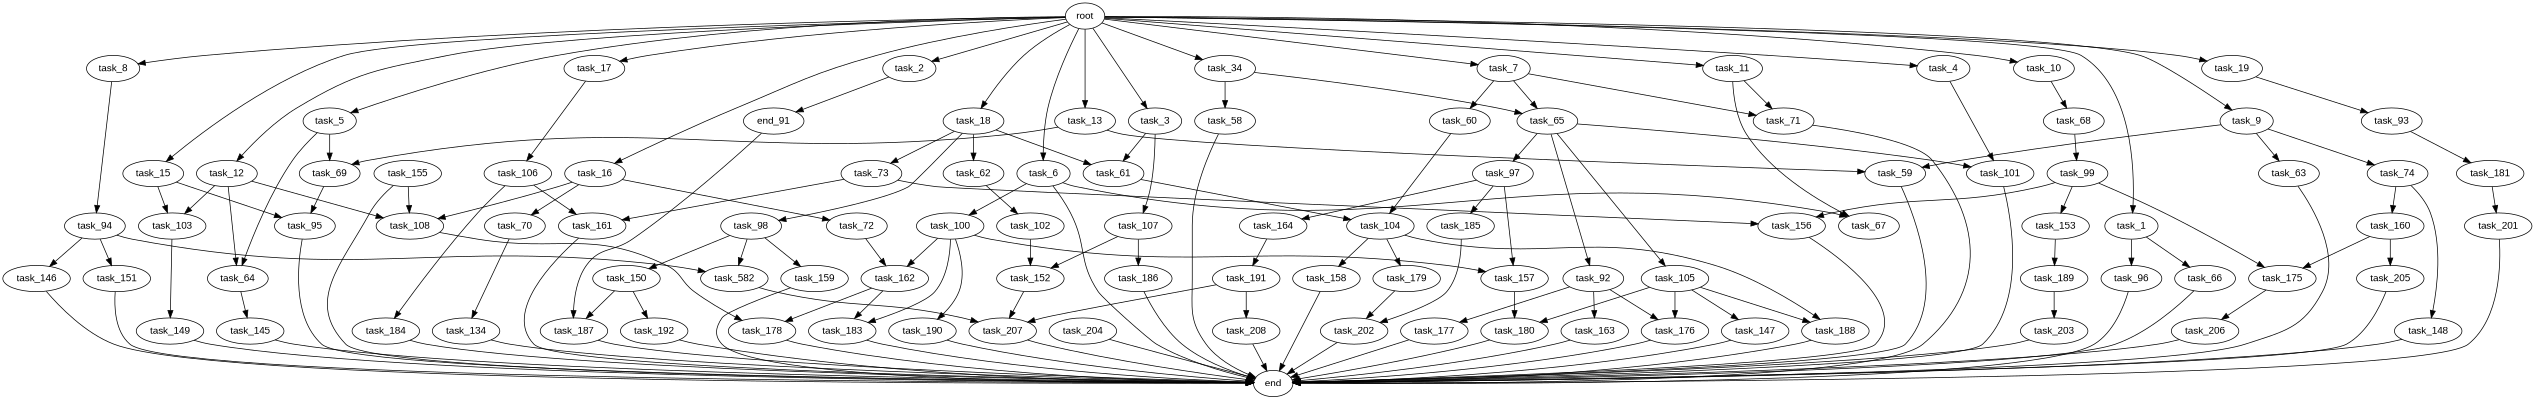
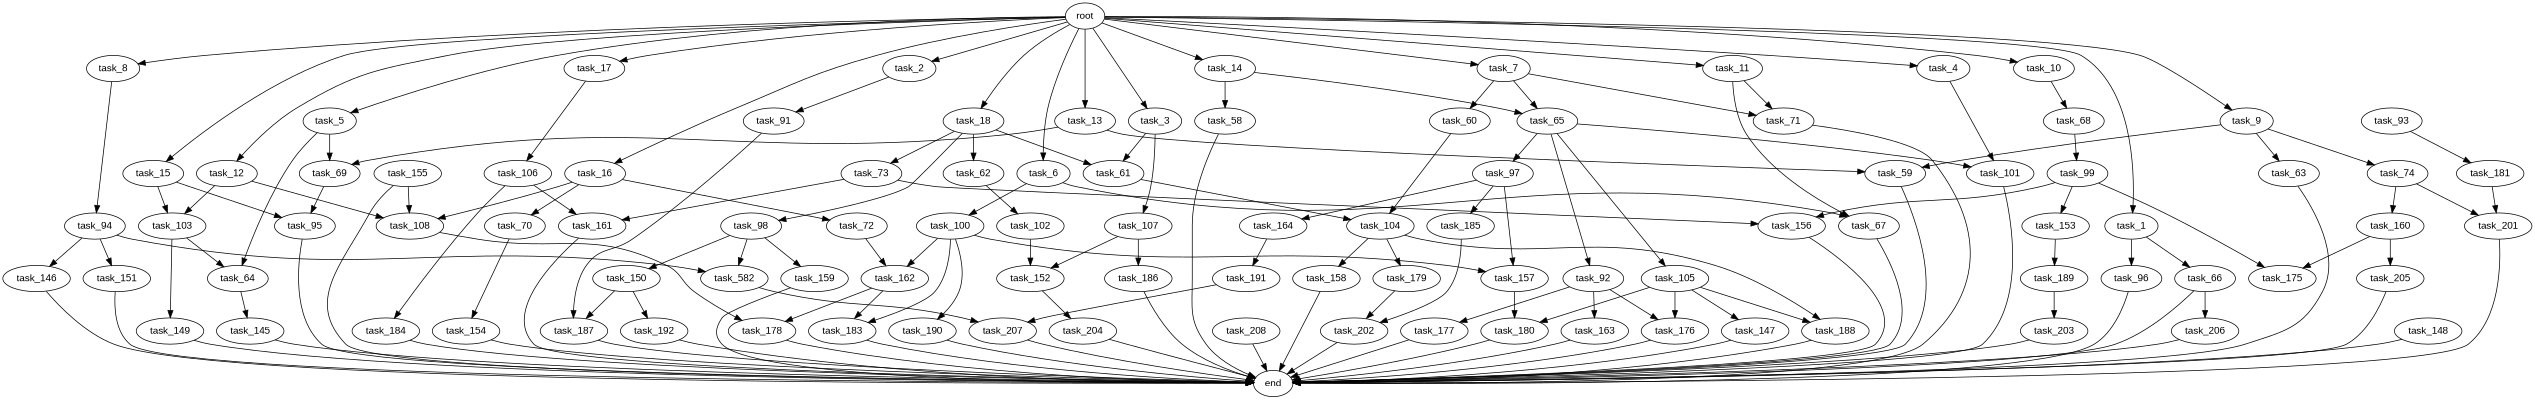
(1225, 69) -> (1225, 69)
(2232, 69) -> none
(774, 121) -> (774, 121)
(232, 222) -> (195, 244)
(2437, 245) -> (2444, 198)
(1246, 301) -> none
(1018, 302) -> (1054, 302)
(2247, 303) -> (2205, 301)
(1119, 313) -> (1653, 369)
(466, 331) -> (466, 331)
